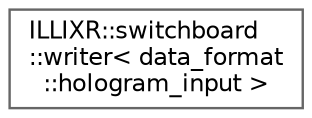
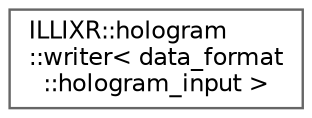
(156, 59) -> (156, 59)
